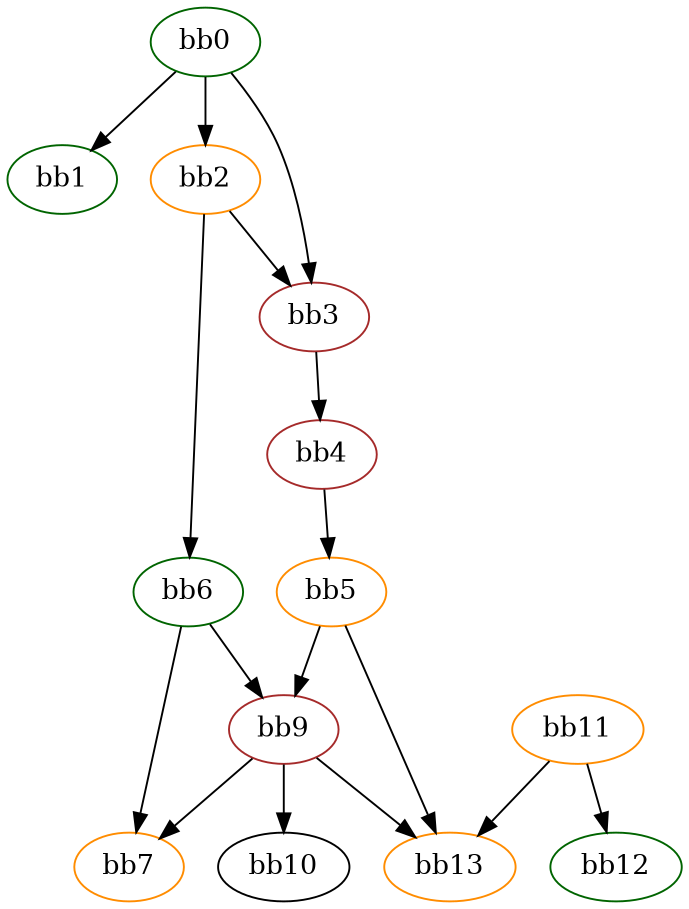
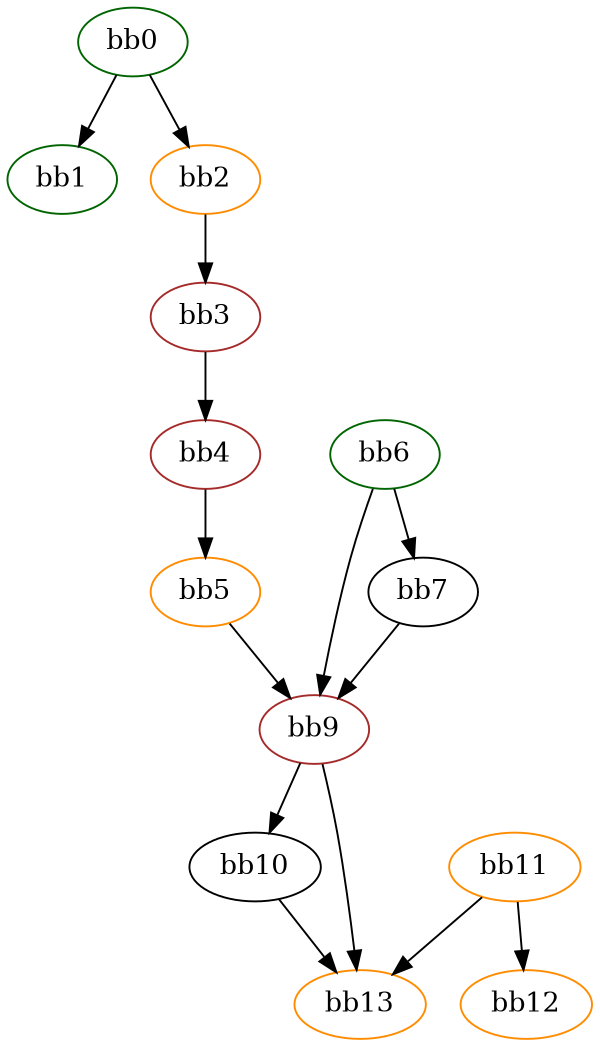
(285, 162) -> none
(197, 376) -> none
(387, 720) -> (302, 928)
(214, 792) -> (375, 653)
(129, 867) -> (423, 592)
(616, 867) -> (526, 1005)
